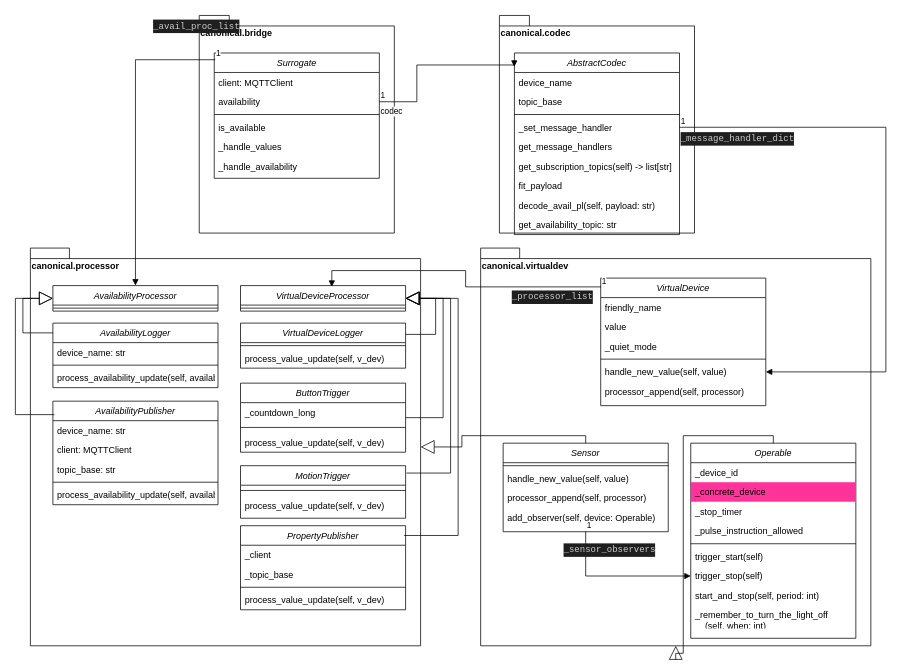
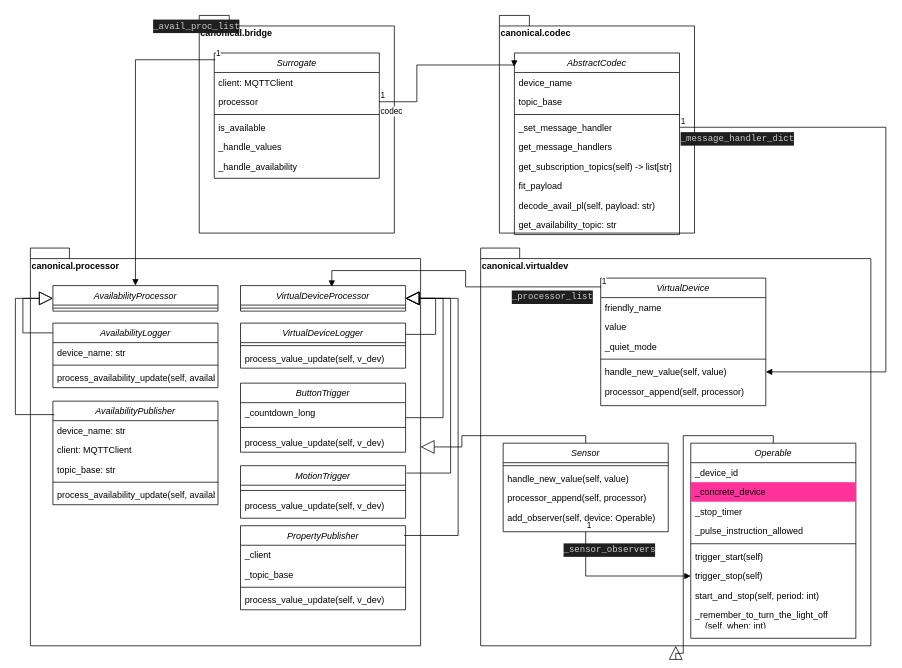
(243, 102) -> (241, 102)
